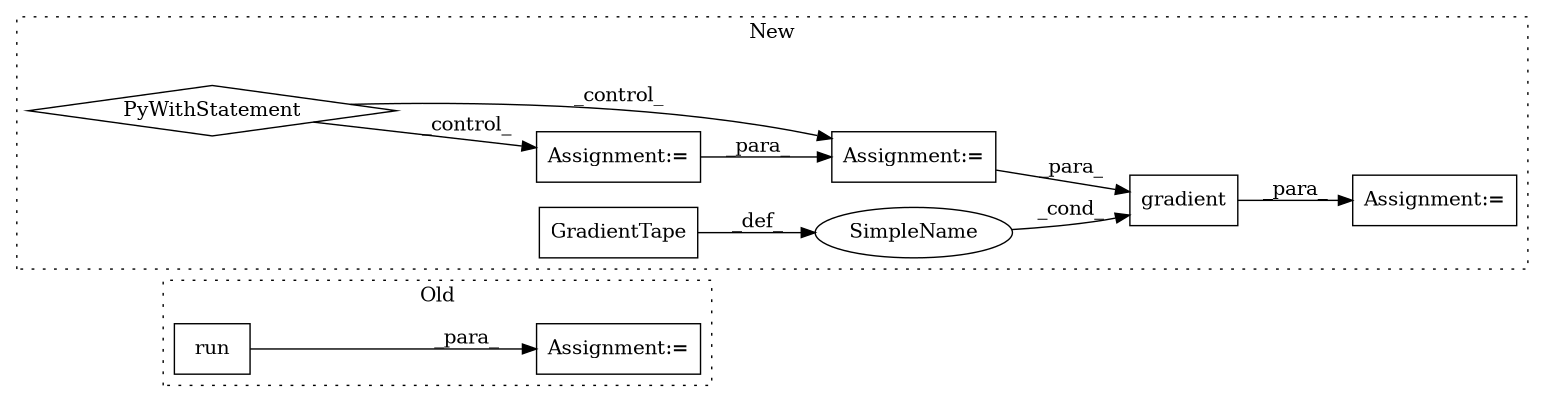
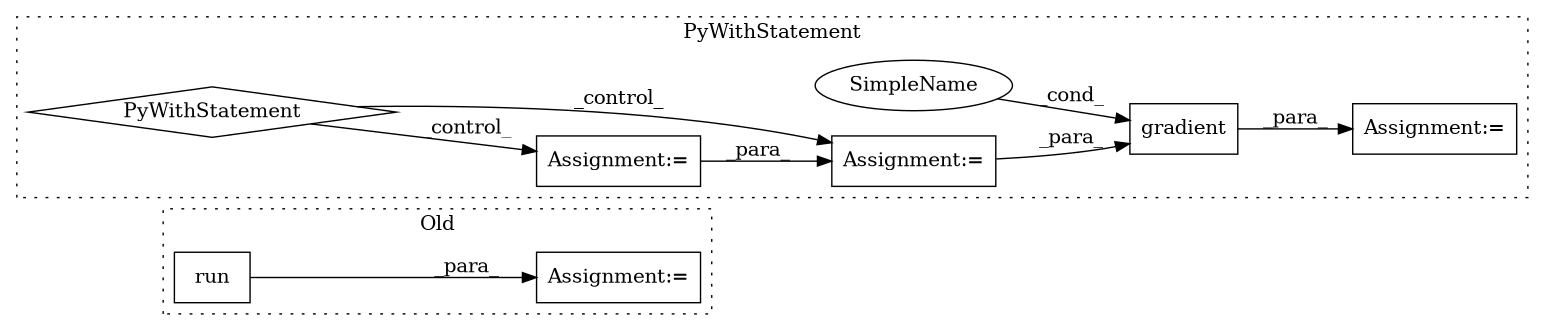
(772, 33) -> (772, 33)
(619, 233) -> none
